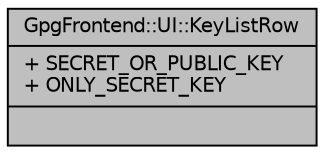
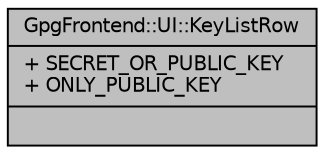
(125, 86) -> (123, 86)
